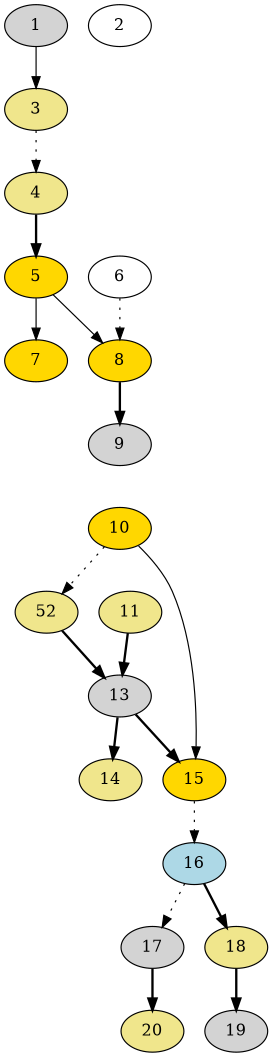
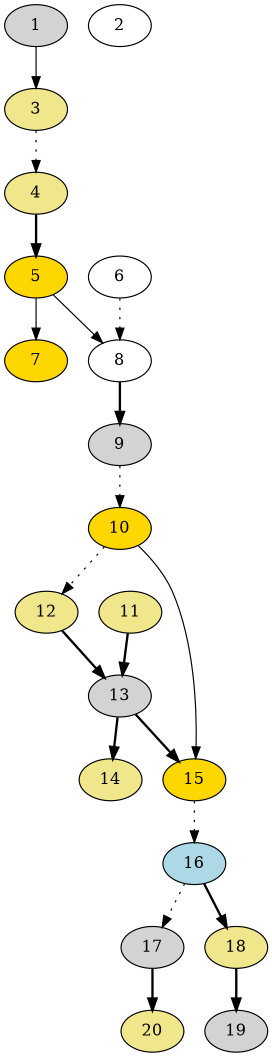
(120, 361) -> (120, 361)
none -> (120, 481)
(47, 612) -> (47, 612)
